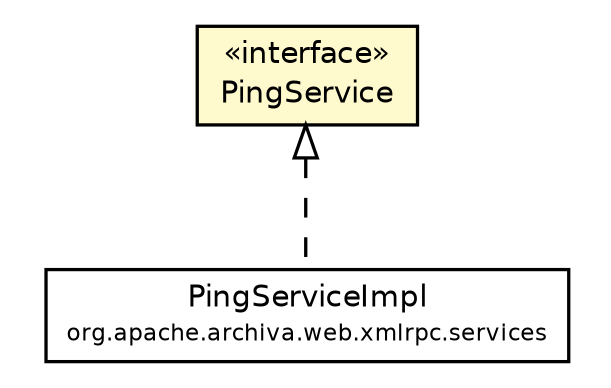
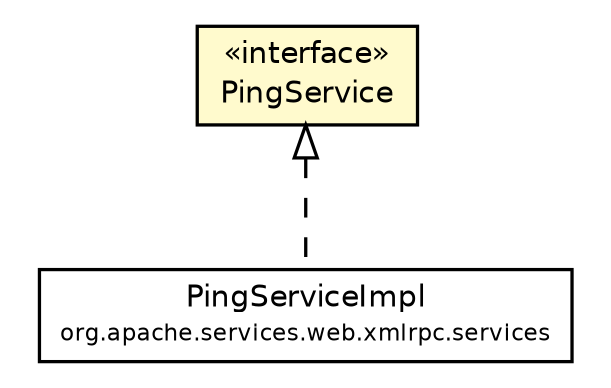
(307, 334) -> (306, 334)
